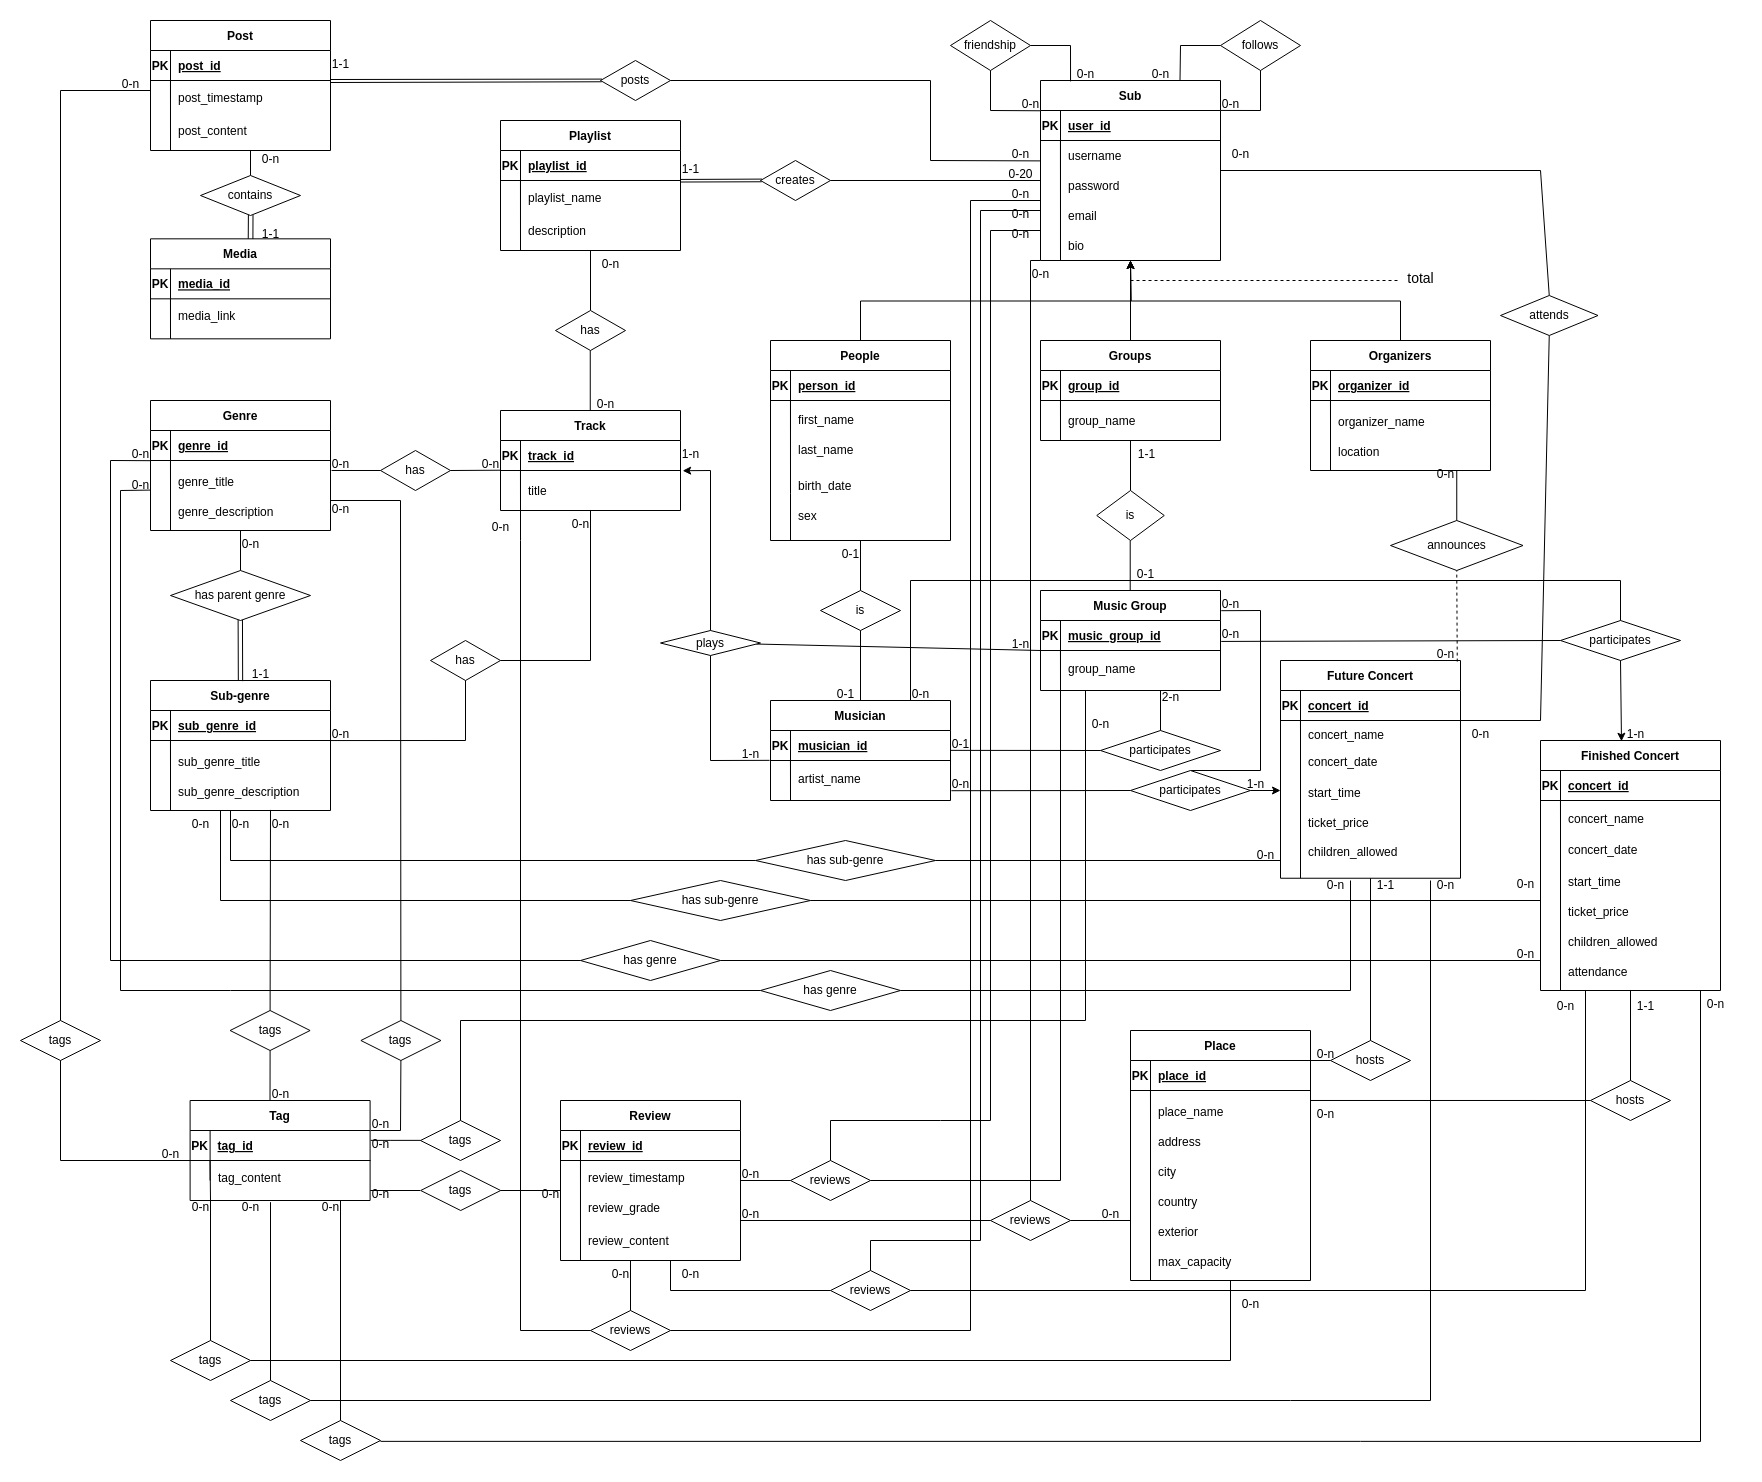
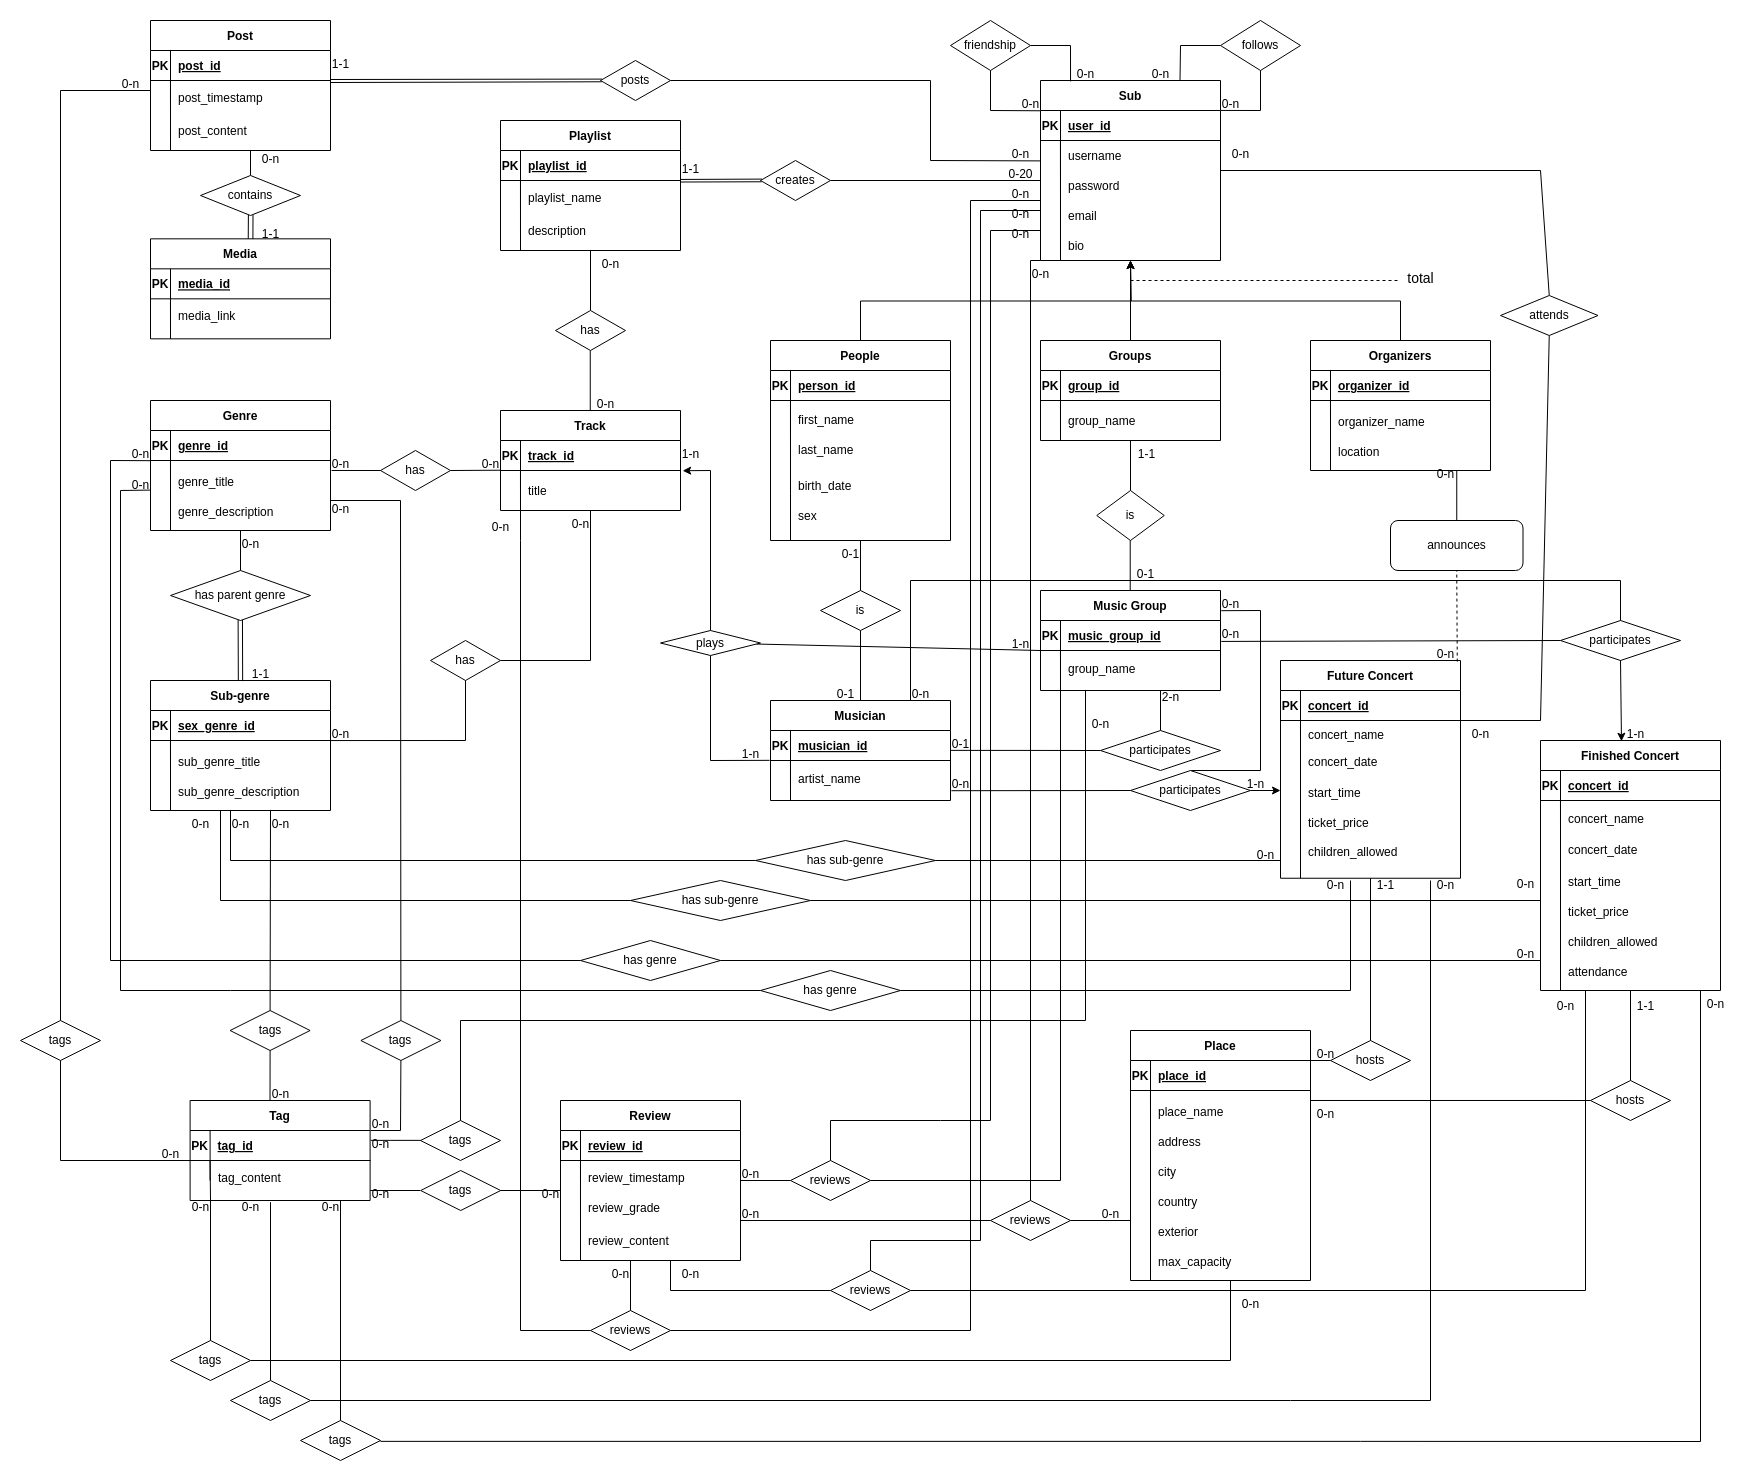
(1457, 546) -> (1457, 546)
(217, 726) -> (217, 726)
